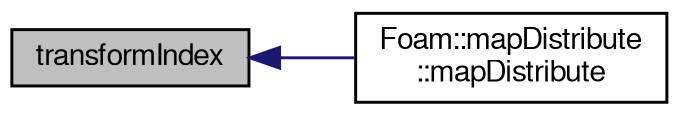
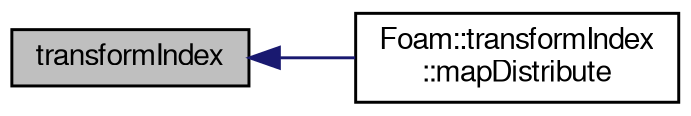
(511, 58) -> (517, 58)
